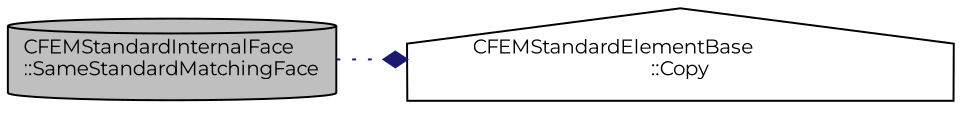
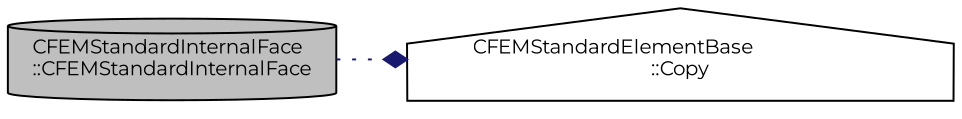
(172, 59) -> (172, 59)
